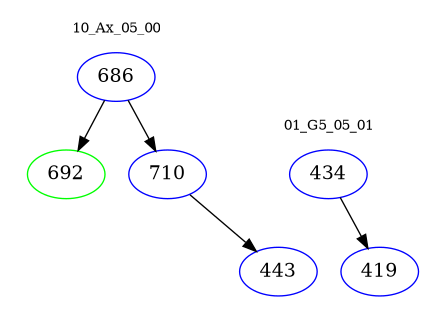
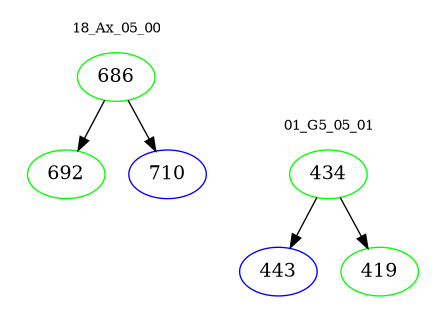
(117, 29) -> (117, 29)
(116, 77) -> (116, 77)
(328, 174) -> (328, 174)
(218, 219) -> (307, 217)
(380, 272) -> (380, 272)
